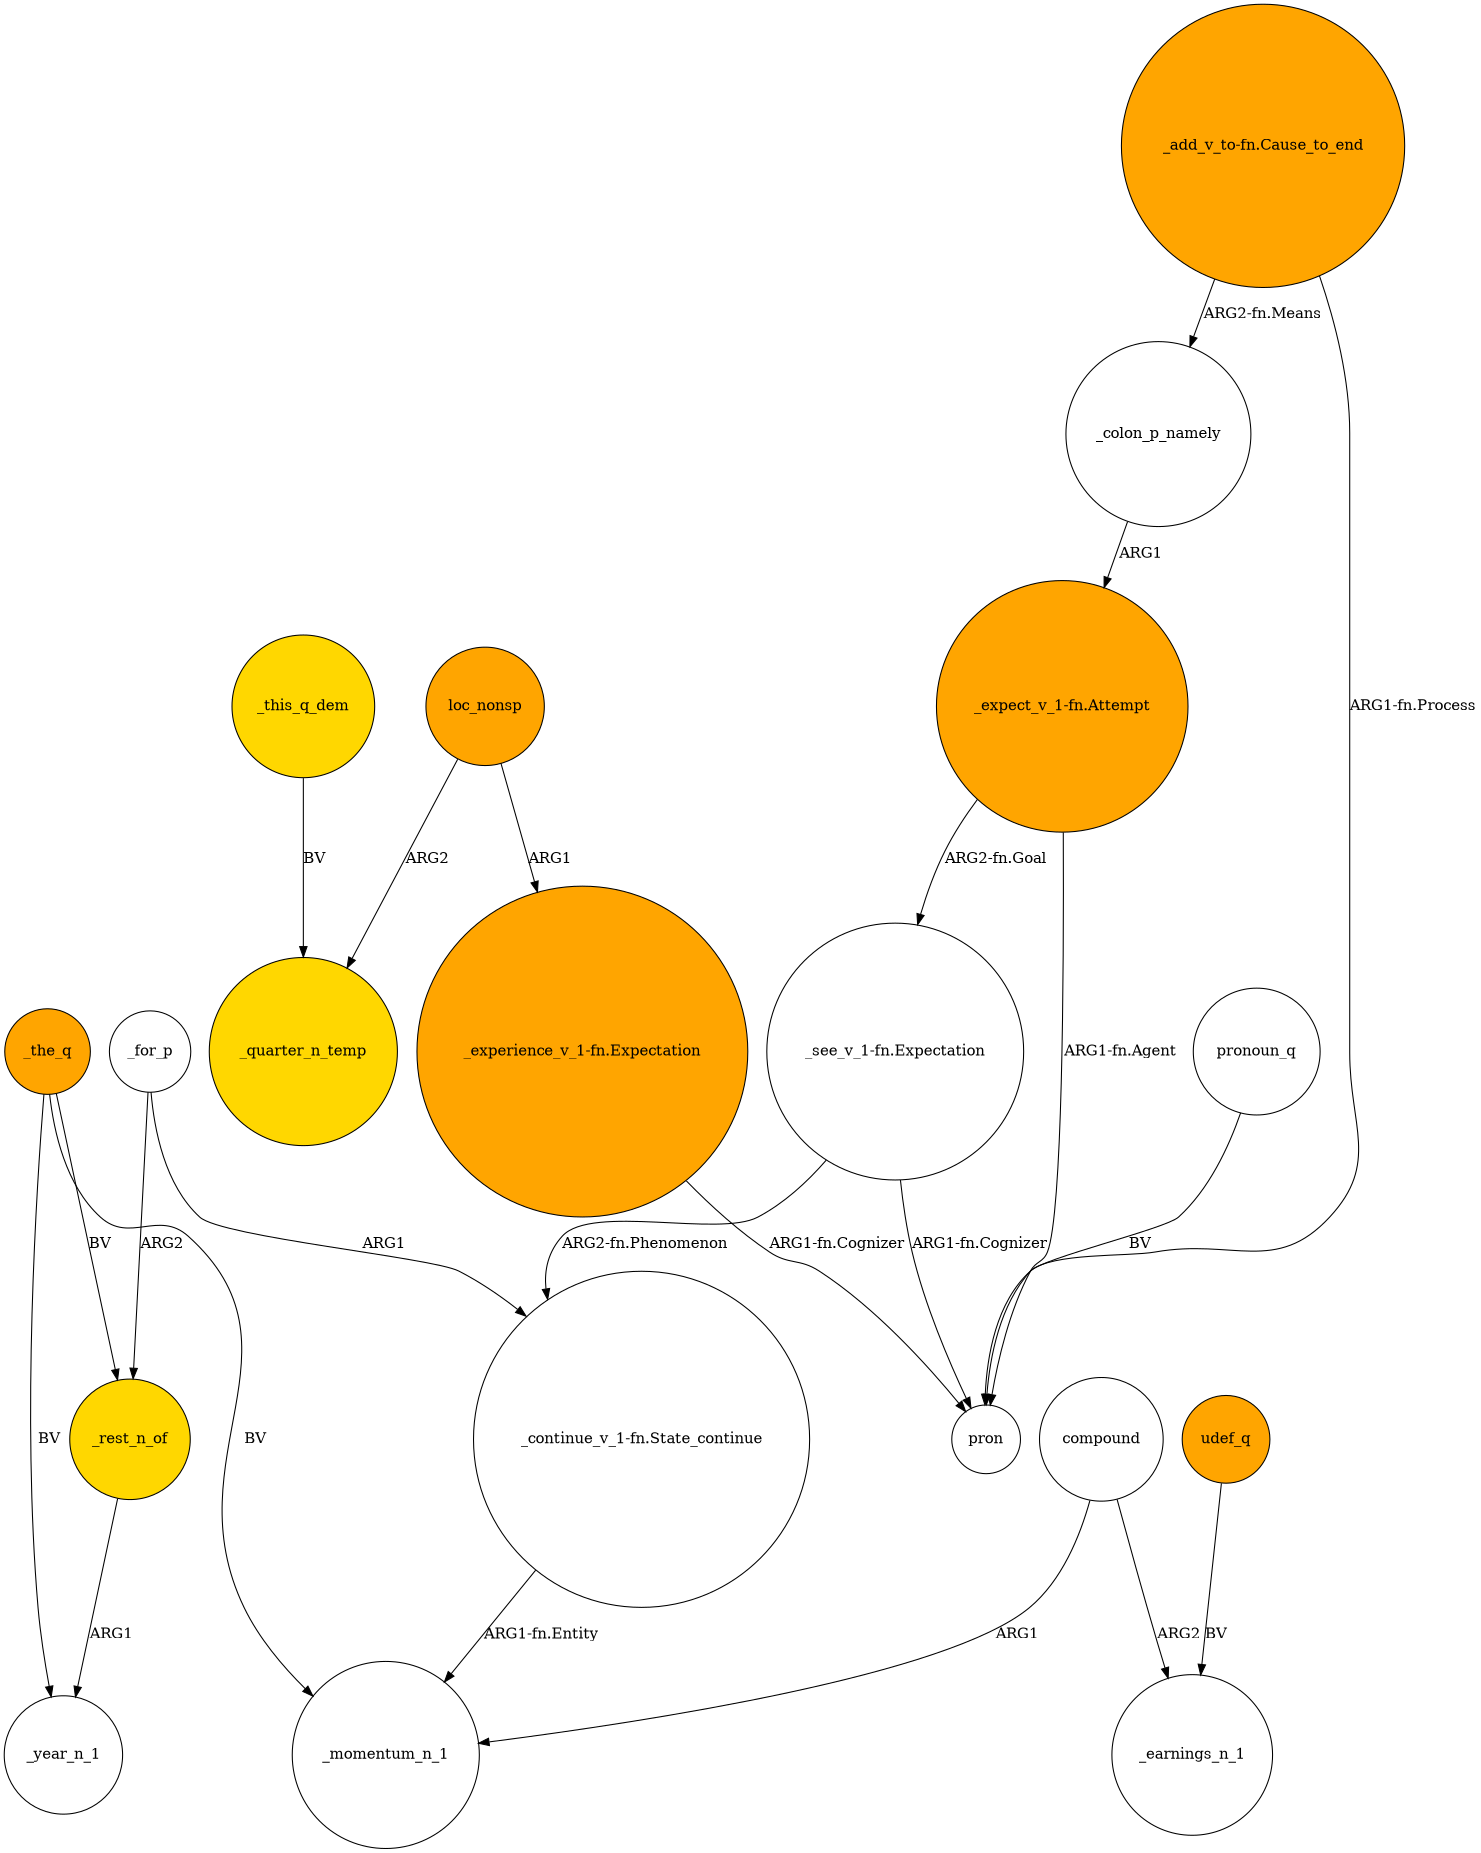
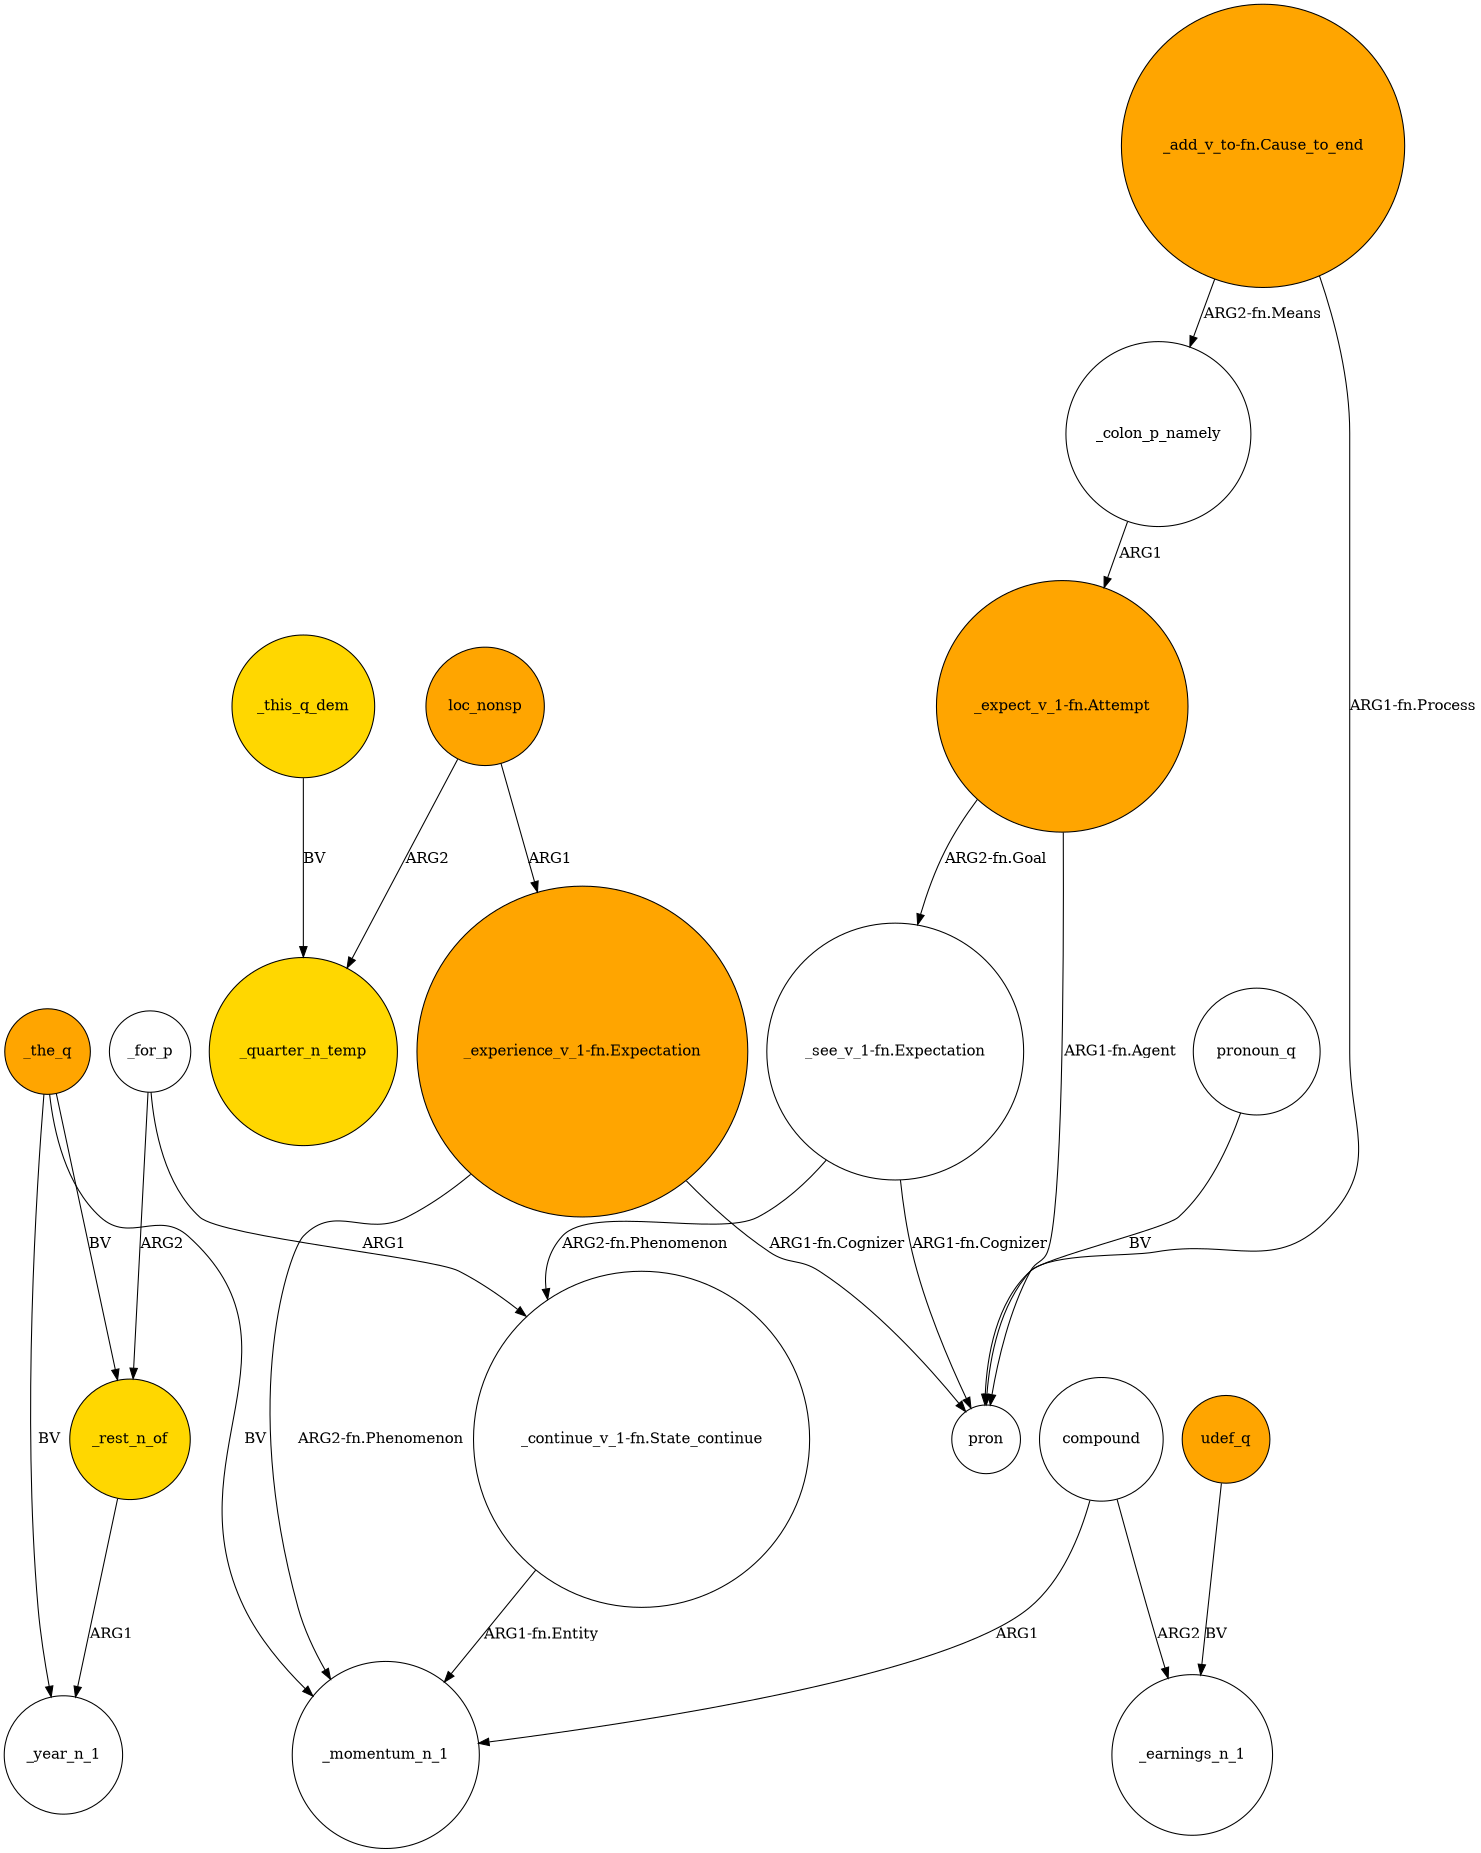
none -> (272, 1362)
